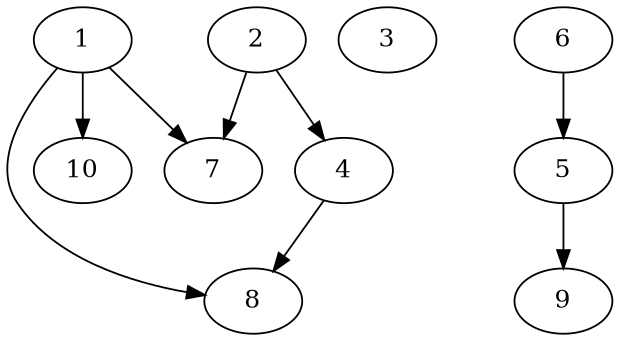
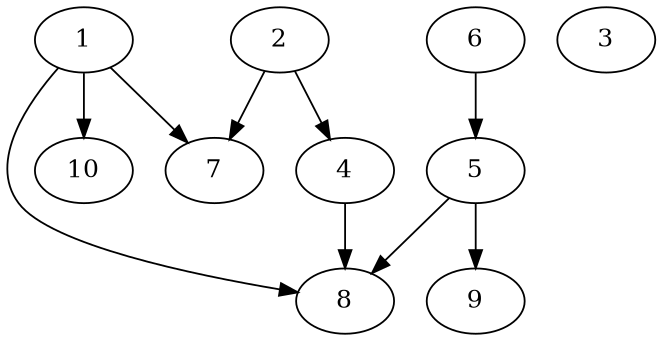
none -> (417, 229)
